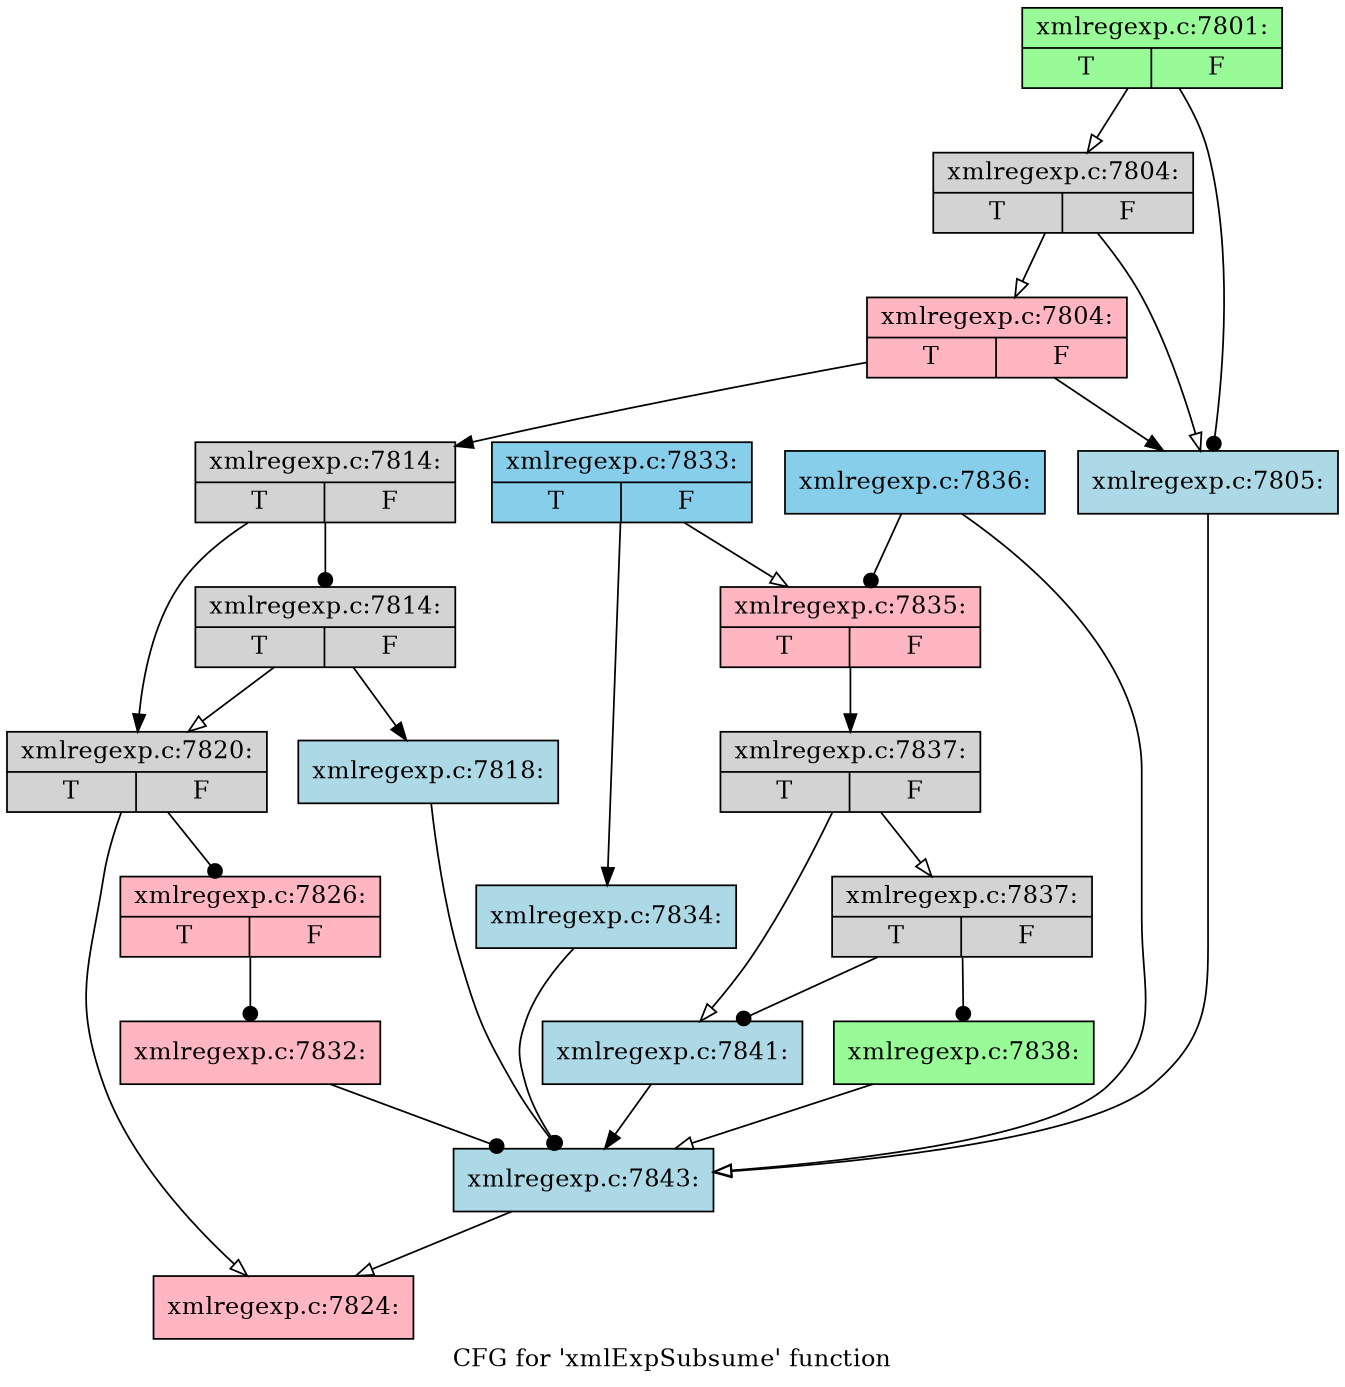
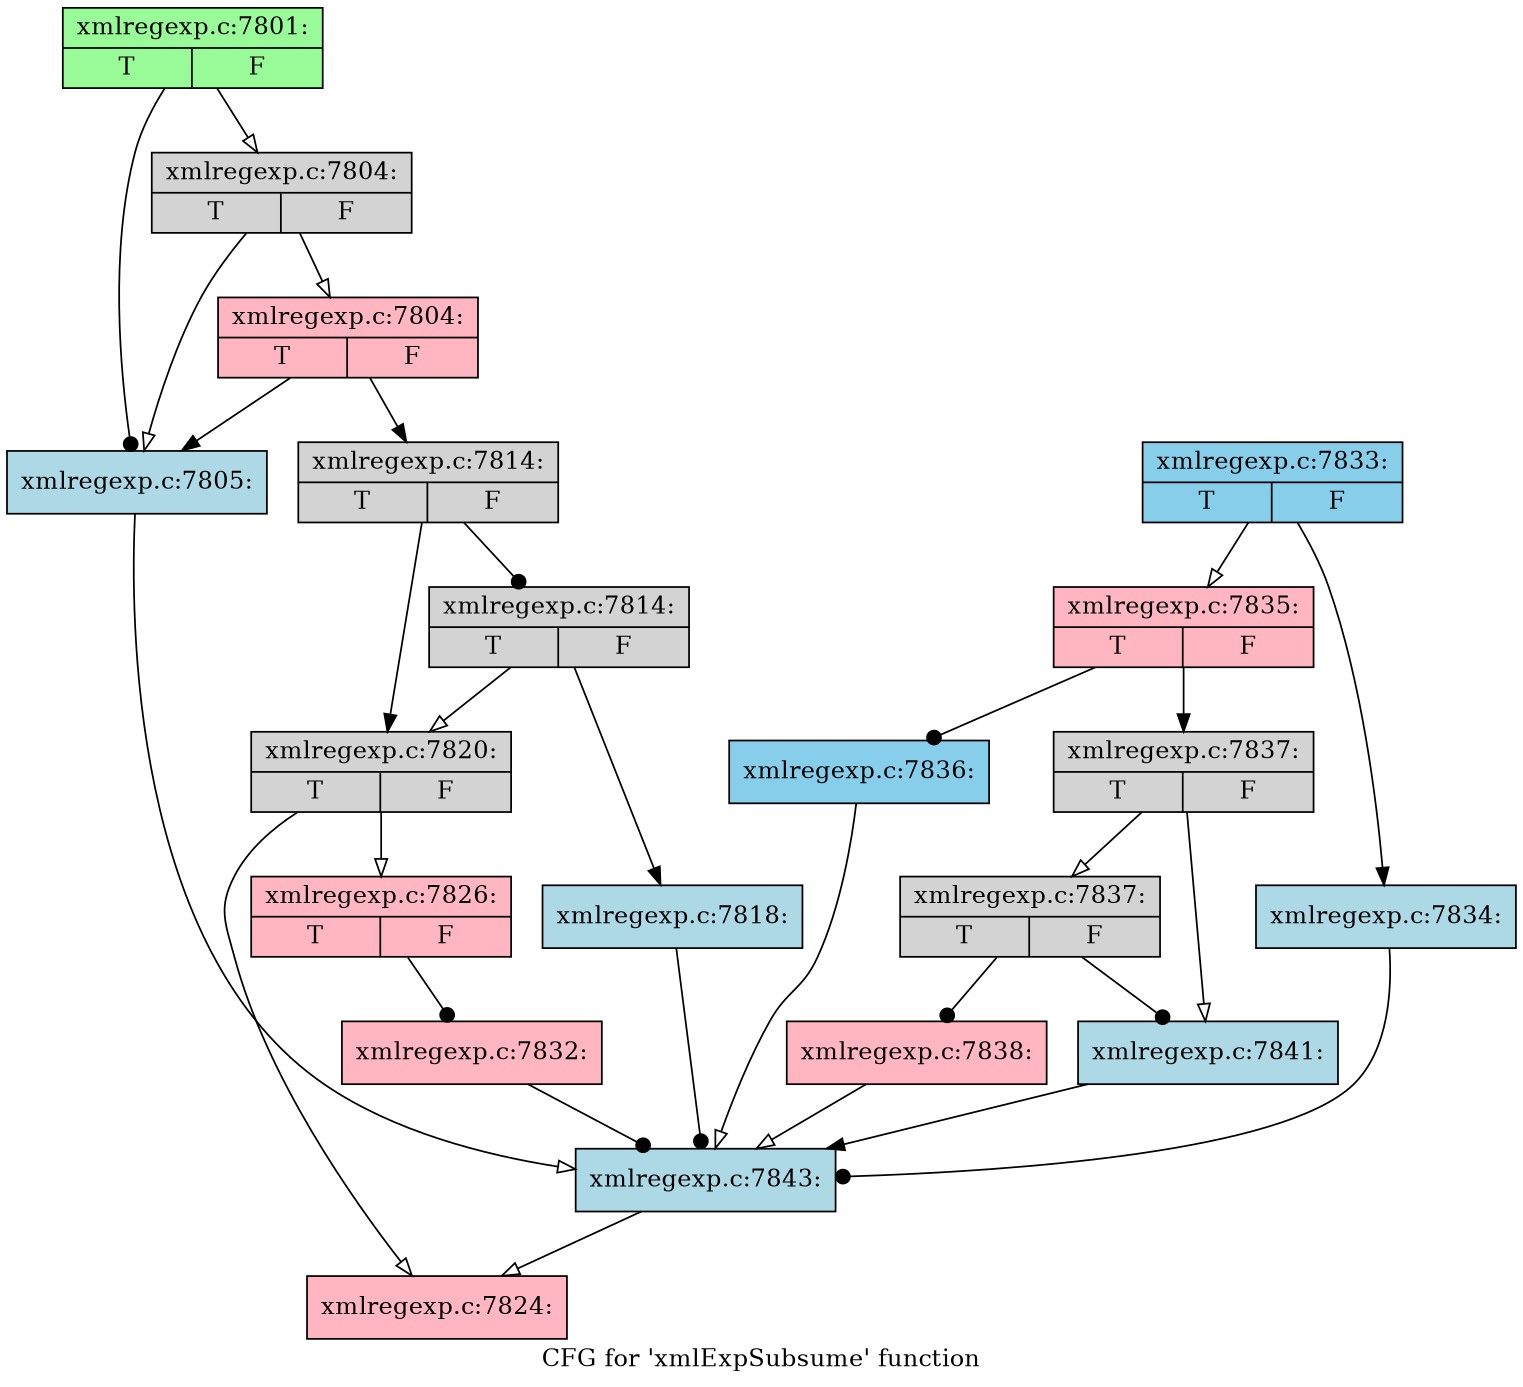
(888, 544) -> (1018, 701)
(189, 839) -> (381, 836)
(964, 1053) -> (917, 1053)
